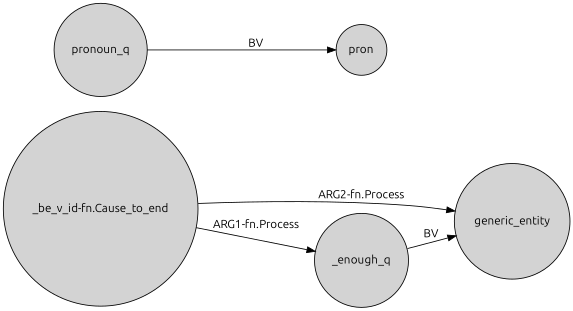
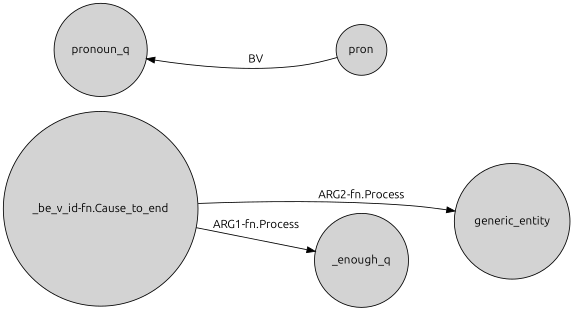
(237, 50) -> (246, 68)
(428, 243) -> none
